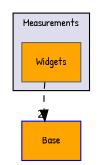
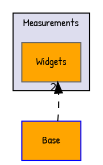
(44, 98) -> (59, 107)
